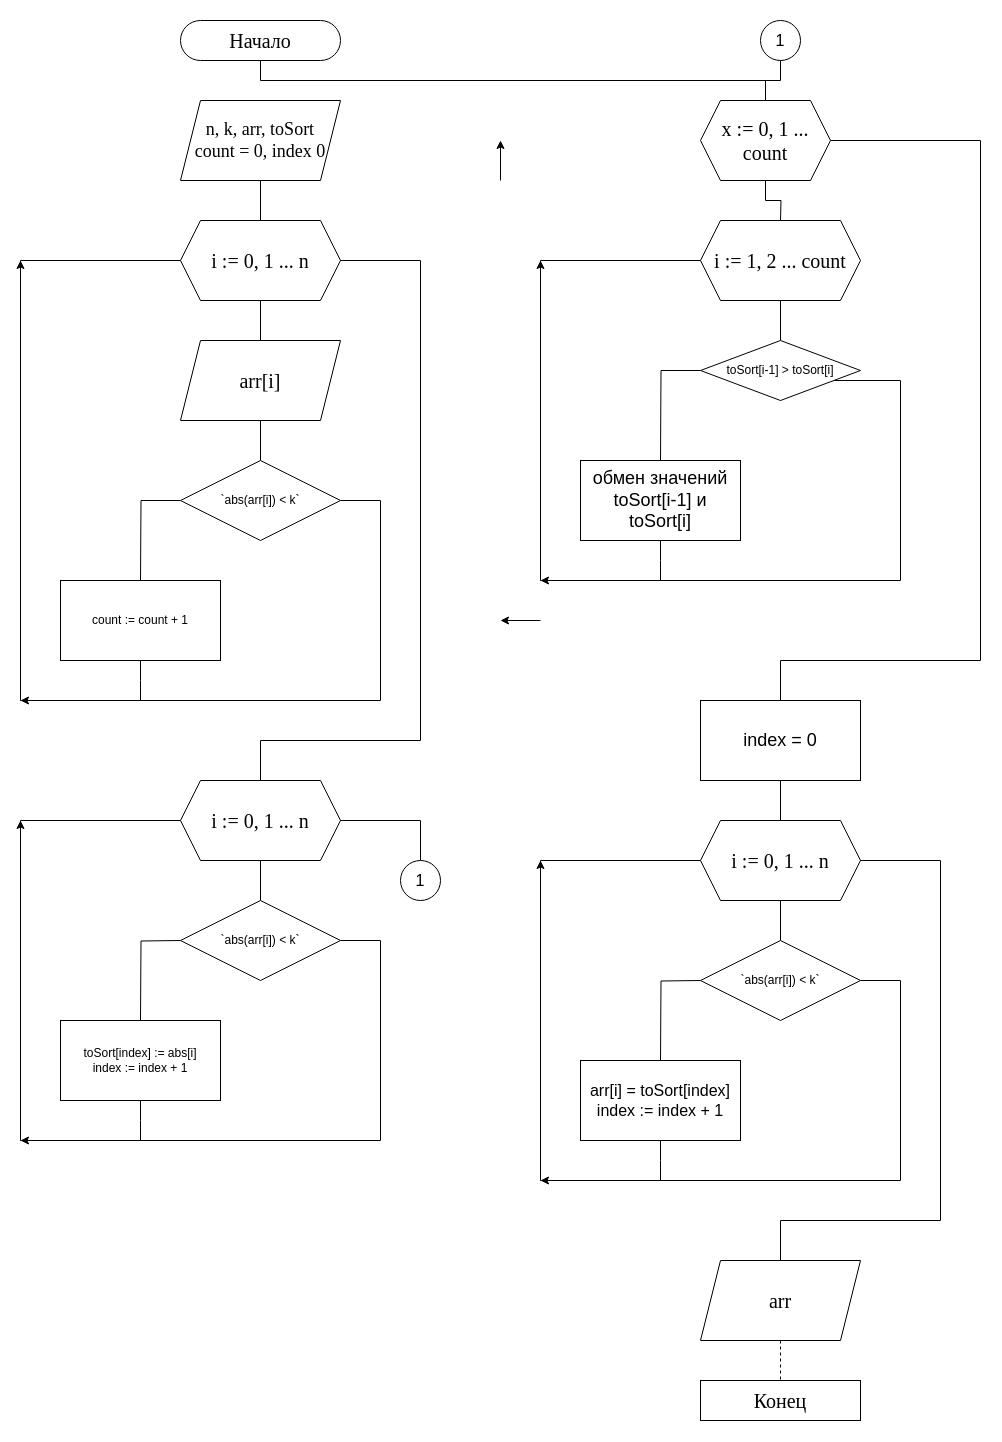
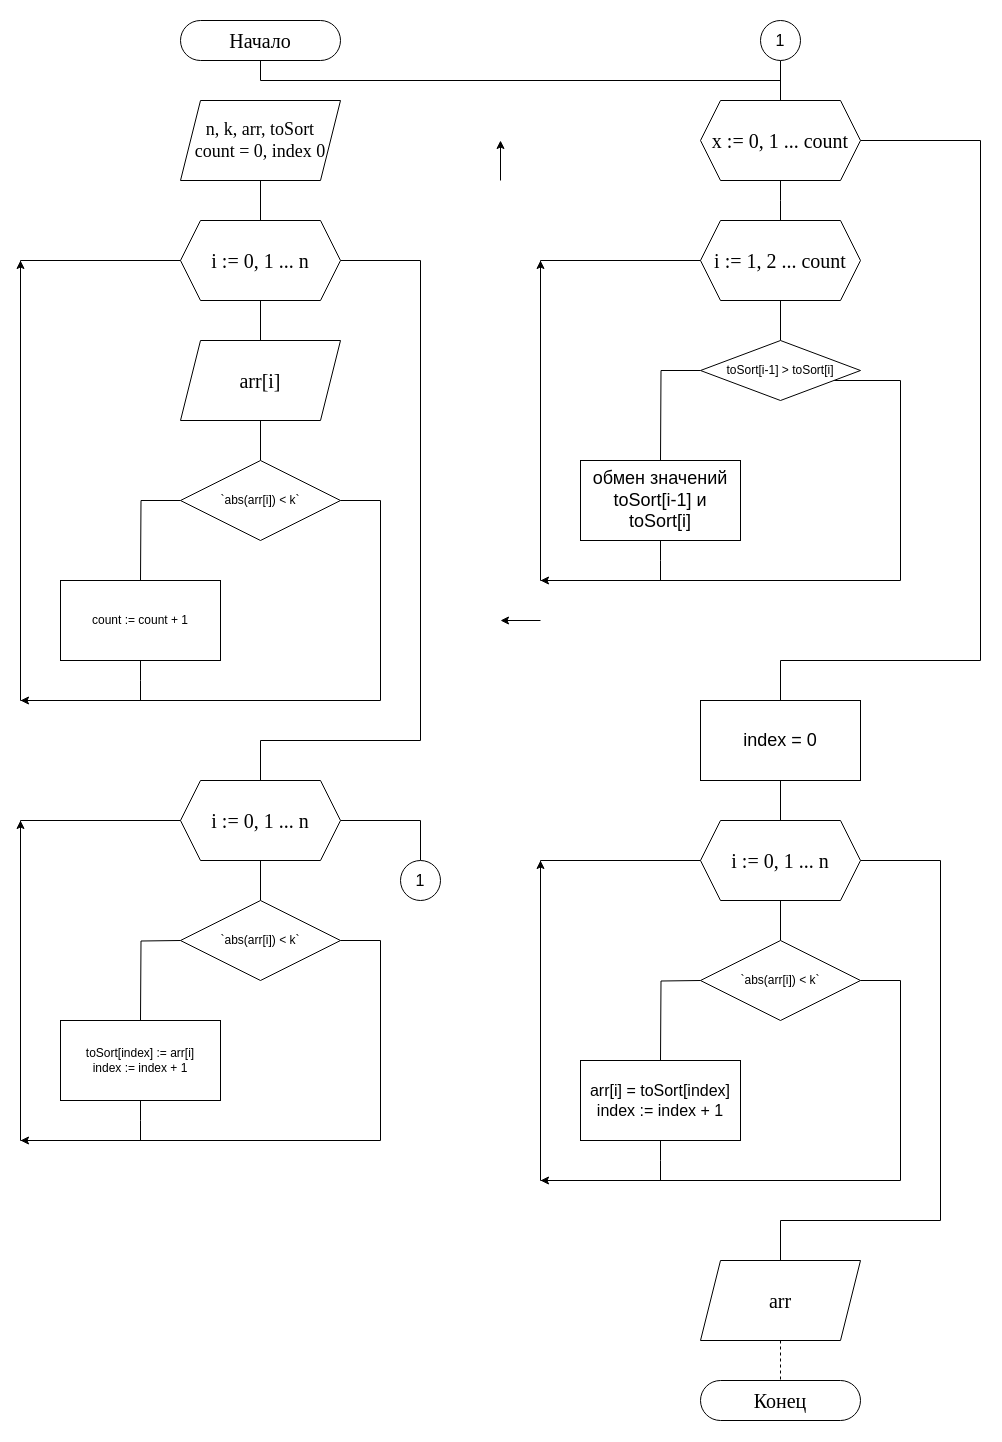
(766, 141) -> (781, 141)
(141, 1061) -> (141, 1061)
(781, 1401) -> (781, 1401)
